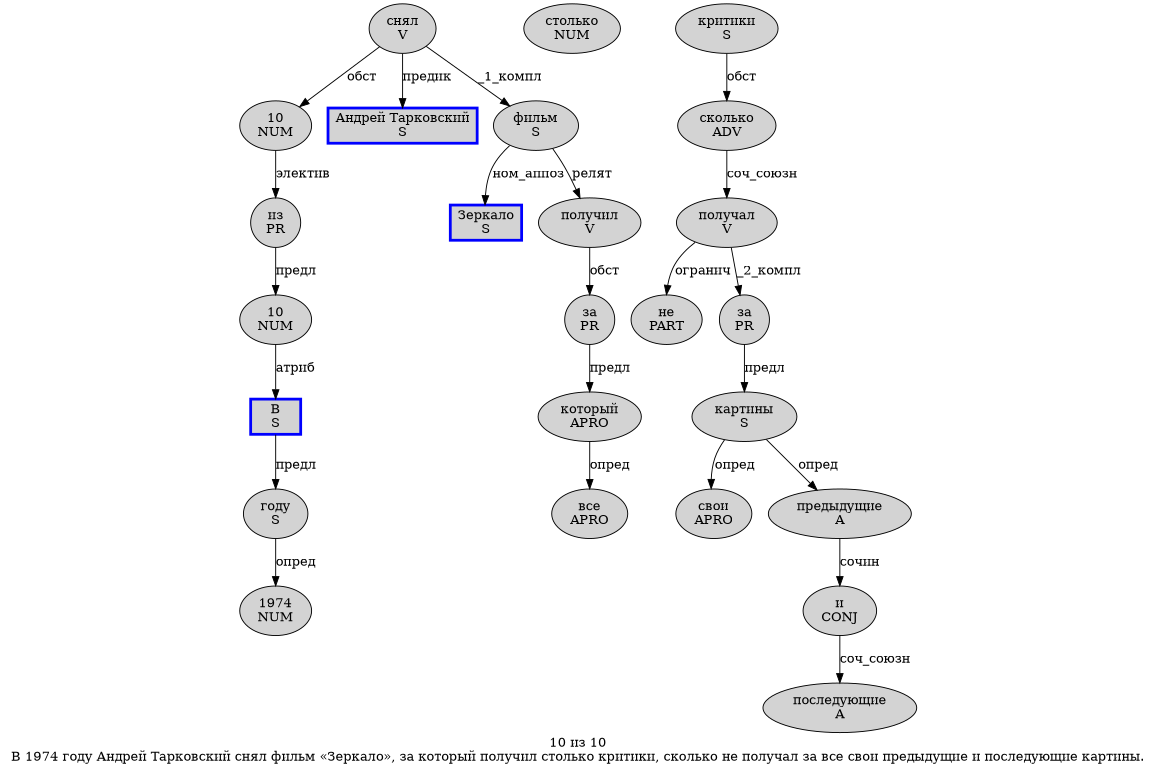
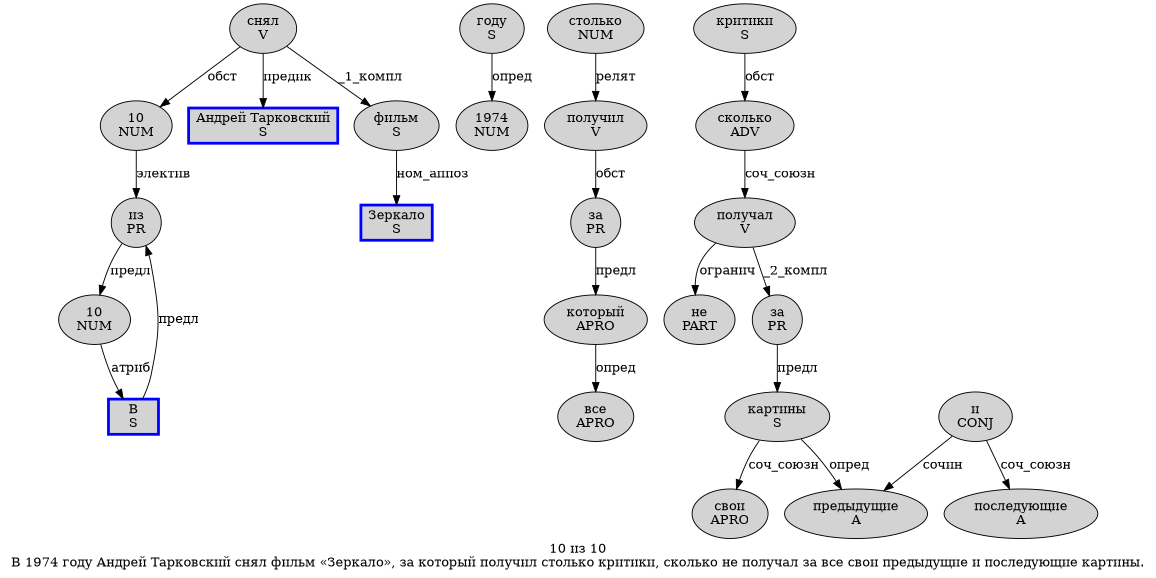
(566, 169) -> (596, 72)
(276, 457) -> (158, 328)
(735, 465) -> (784, 465)
(840, 557) -> (922, 461)
